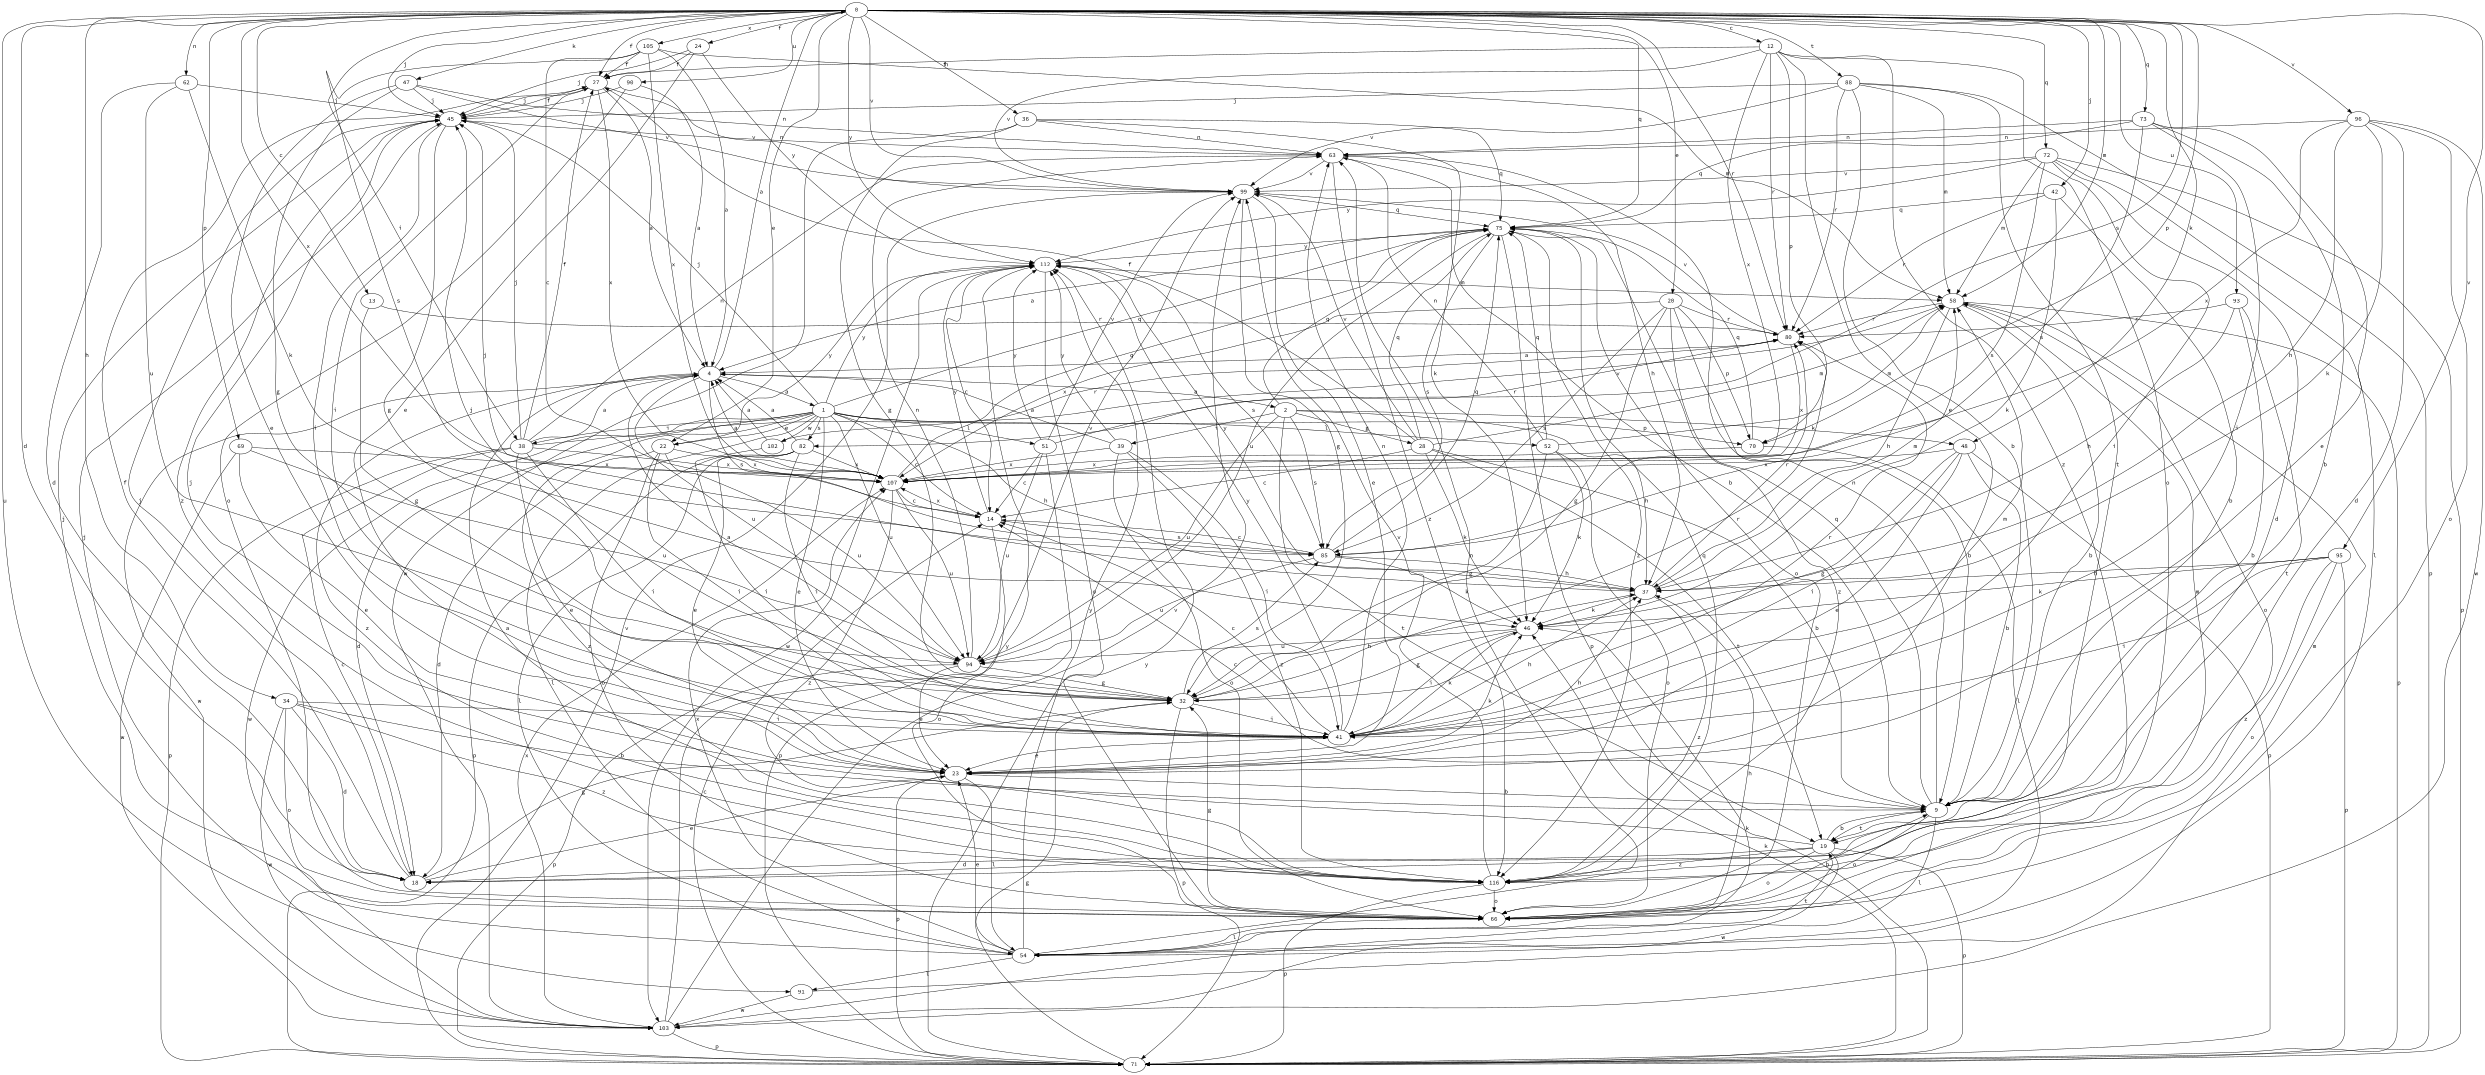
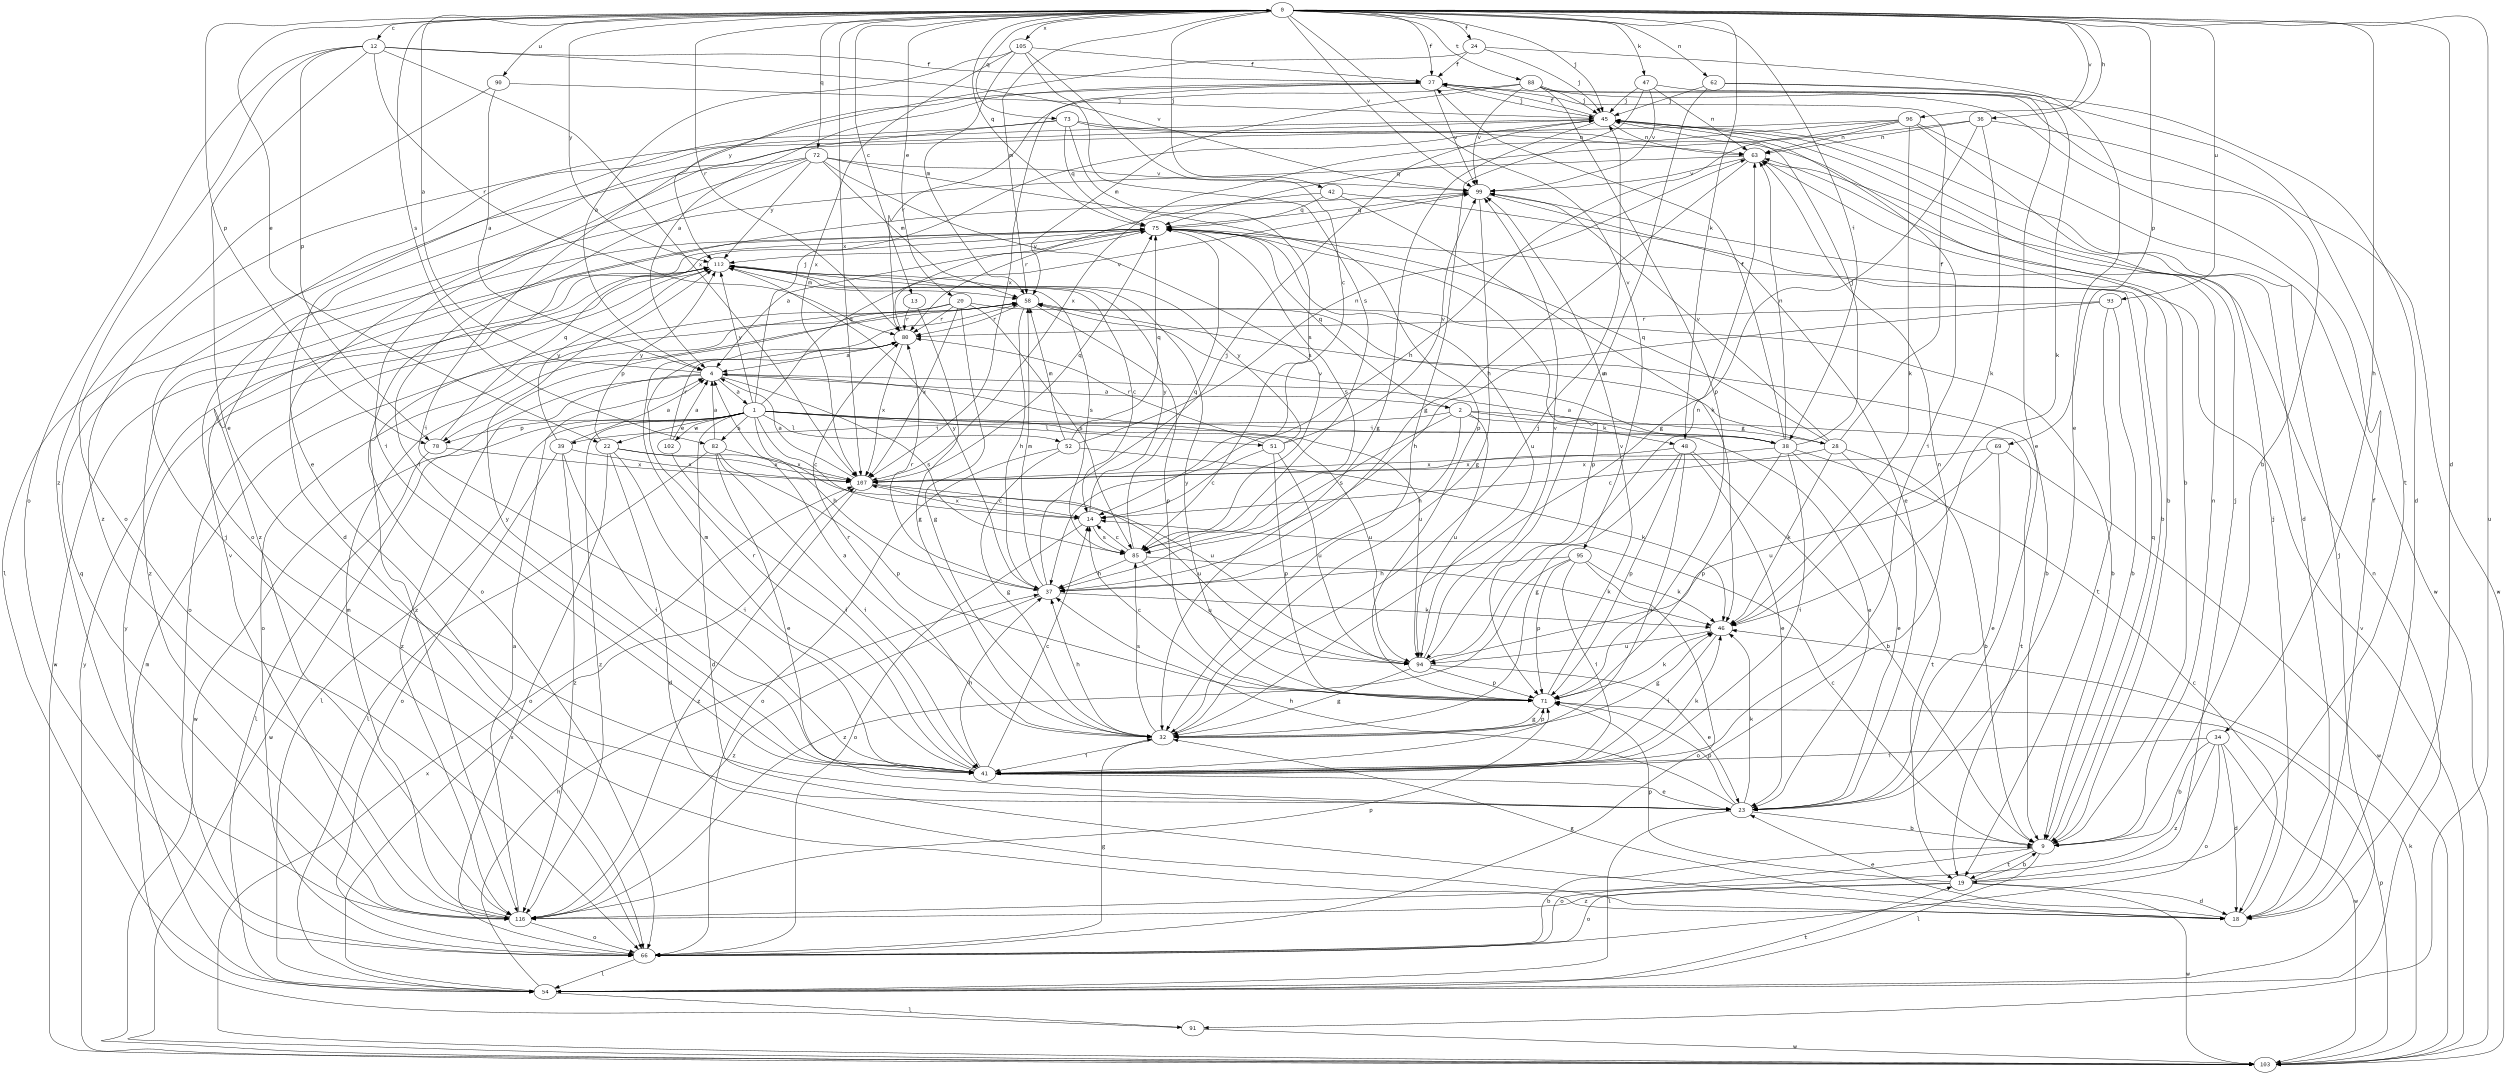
(1368, 677) -> (1566, 718)
(976, 878) -> none
(364, 903) -> (473, 203)
